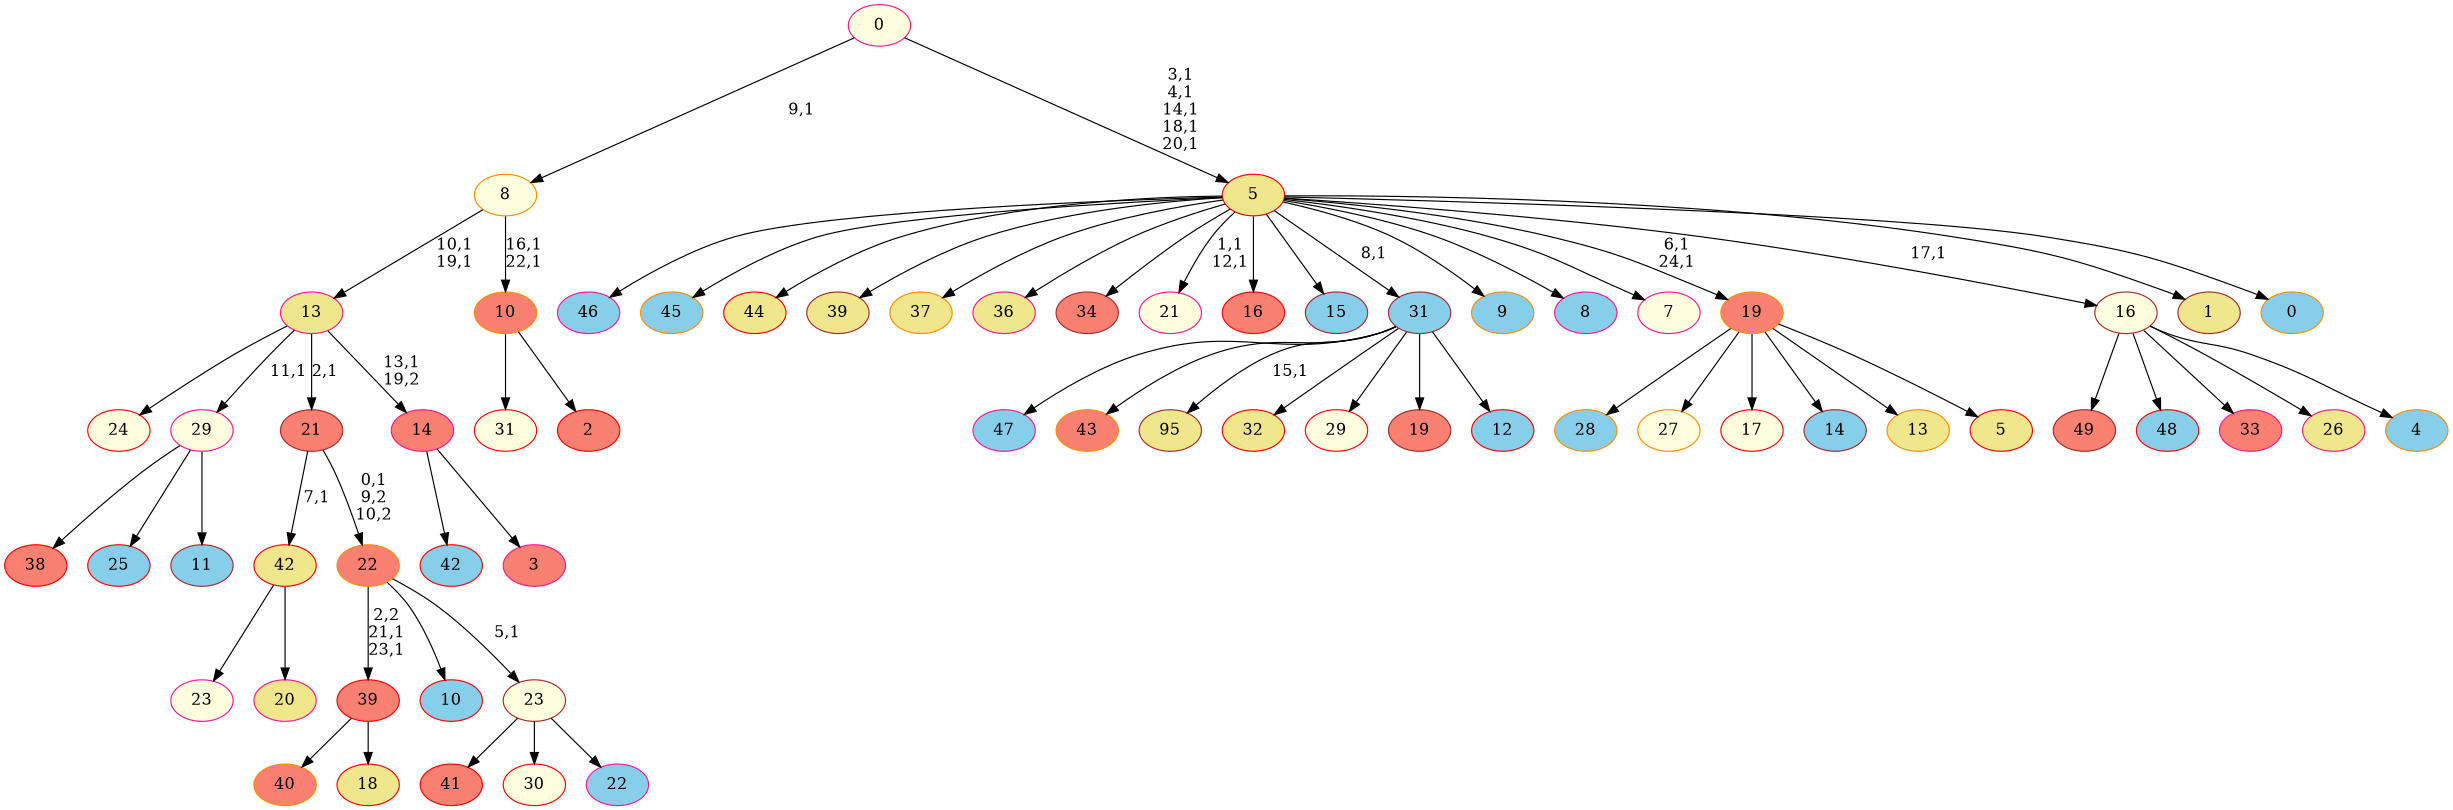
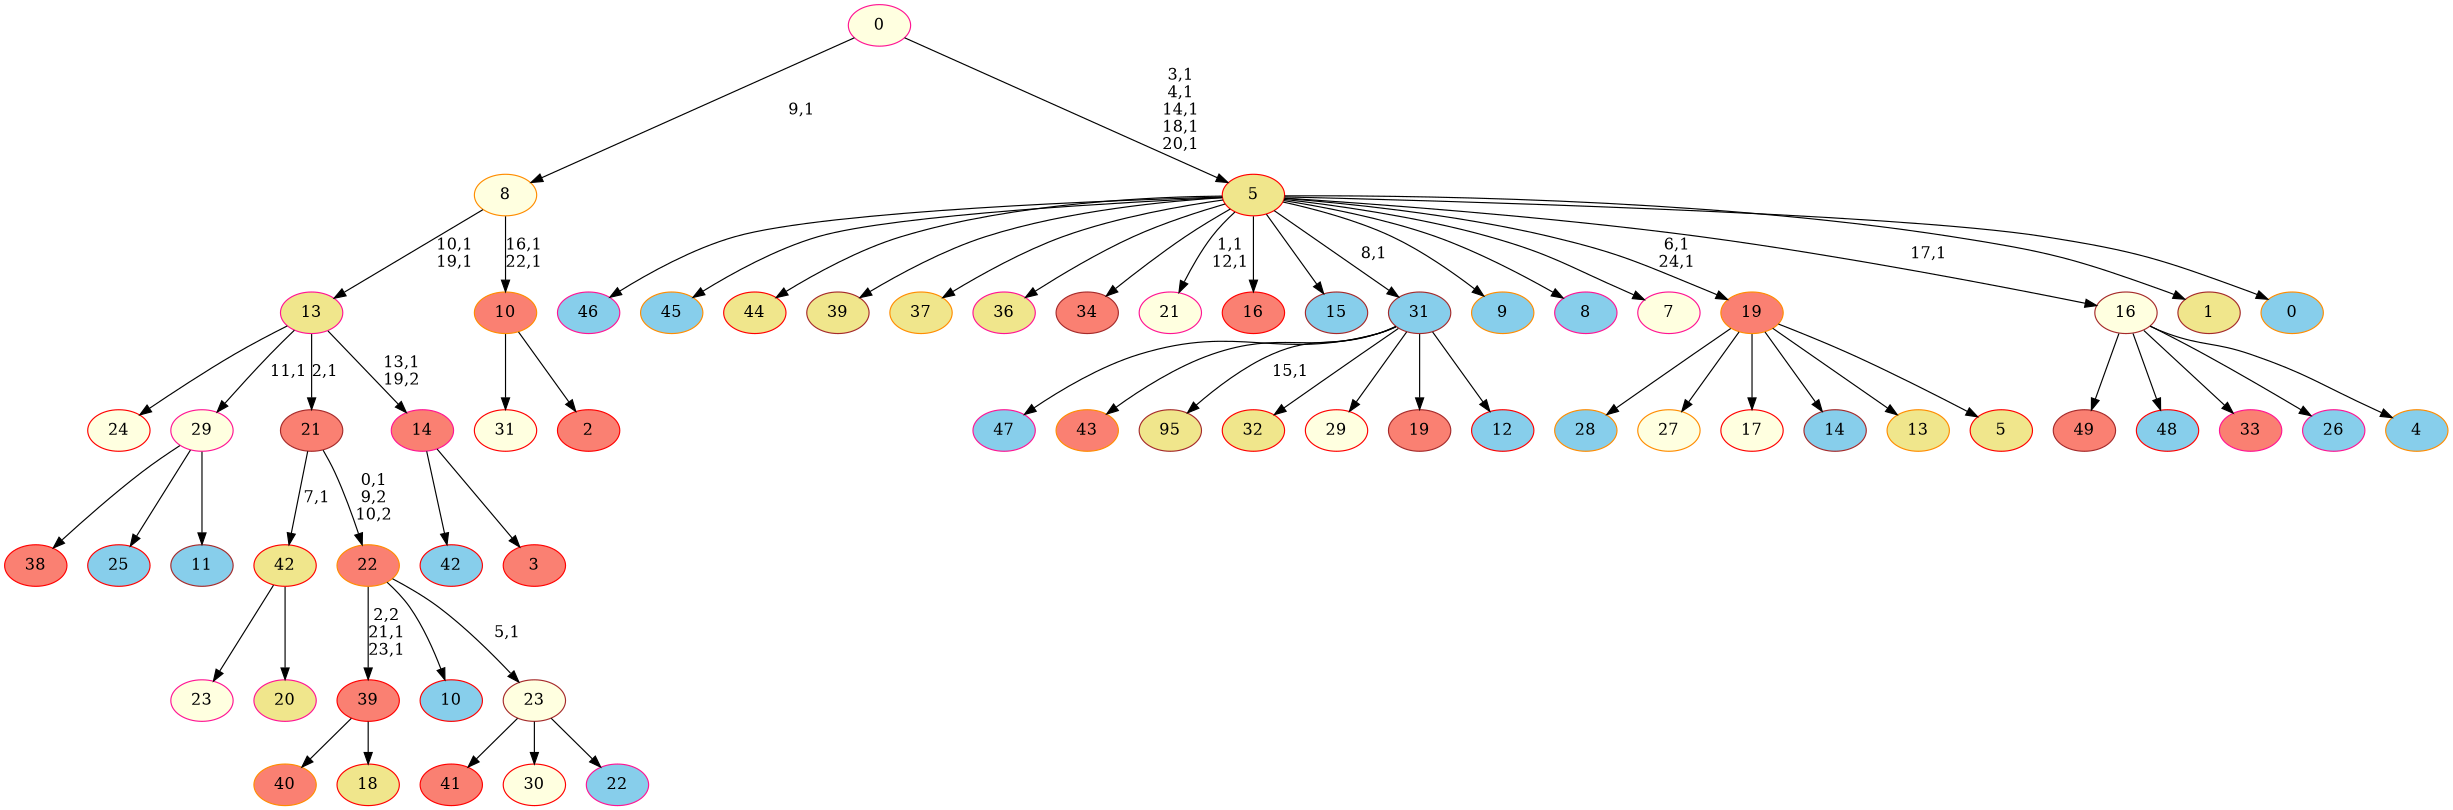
(2334, 431) -> (2334, 431)
(534, 566) -> (534, 566)
